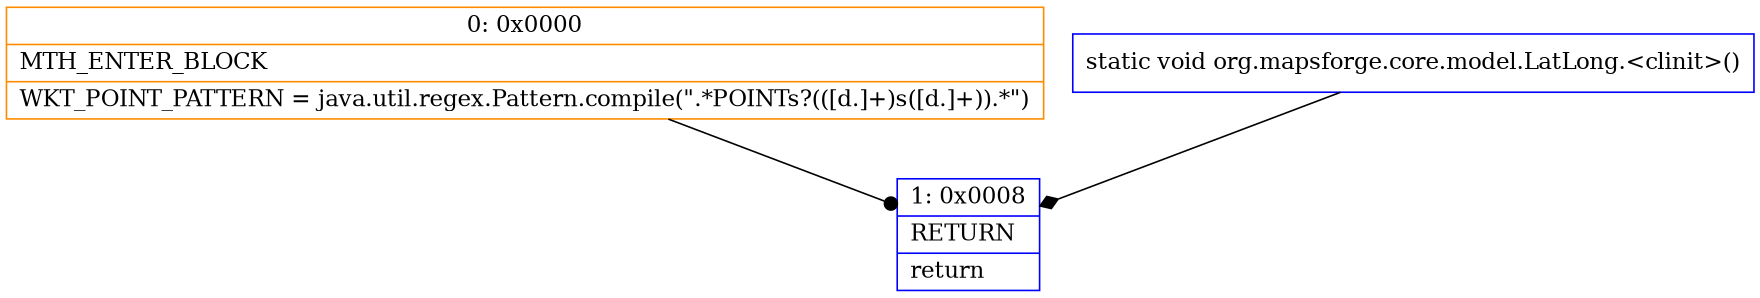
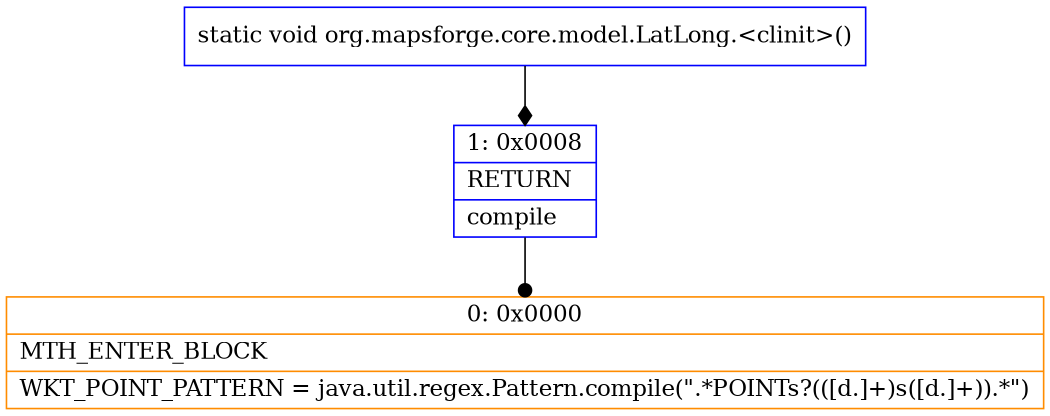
(776, 160) -> (525, 261)
(947, 271) -> (512, 218)
